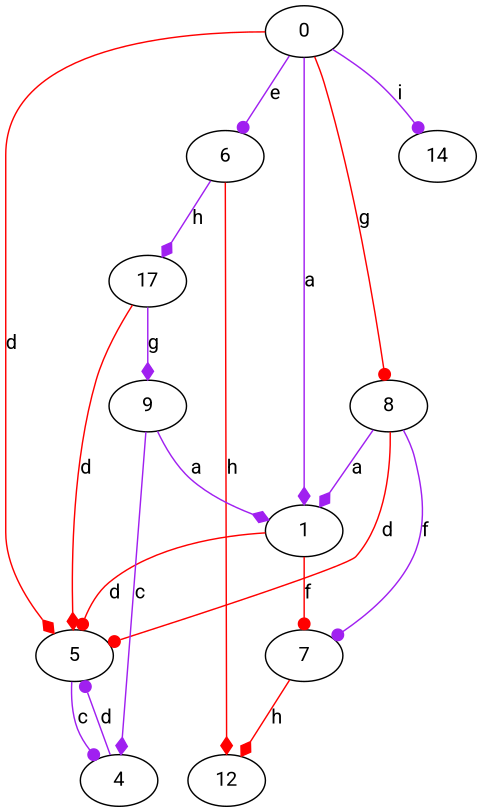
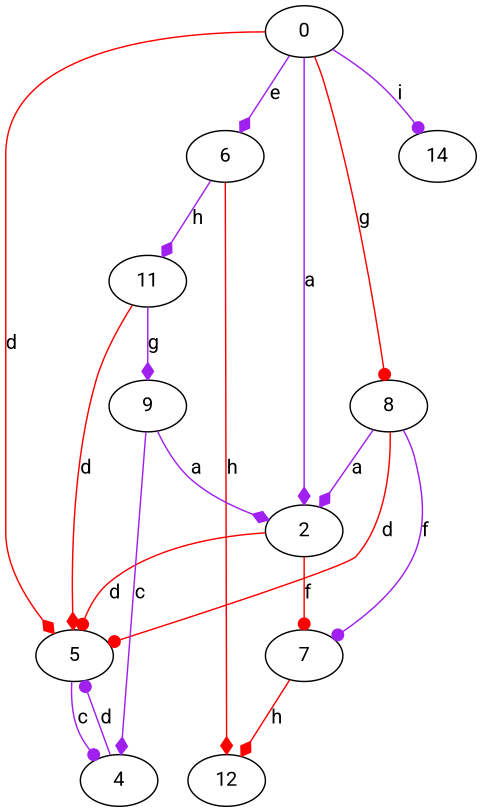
(268, 89) -> (270, 87)
(148, 281) -> (148, 281)
(304, 531) -> (304, 531)
